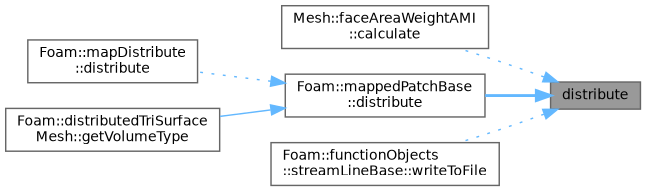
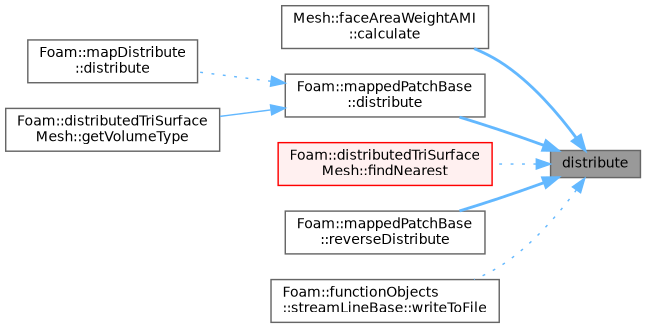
(502, 62) -> (531, 86)
none -> (385, 164)
none -> (385, 233)
